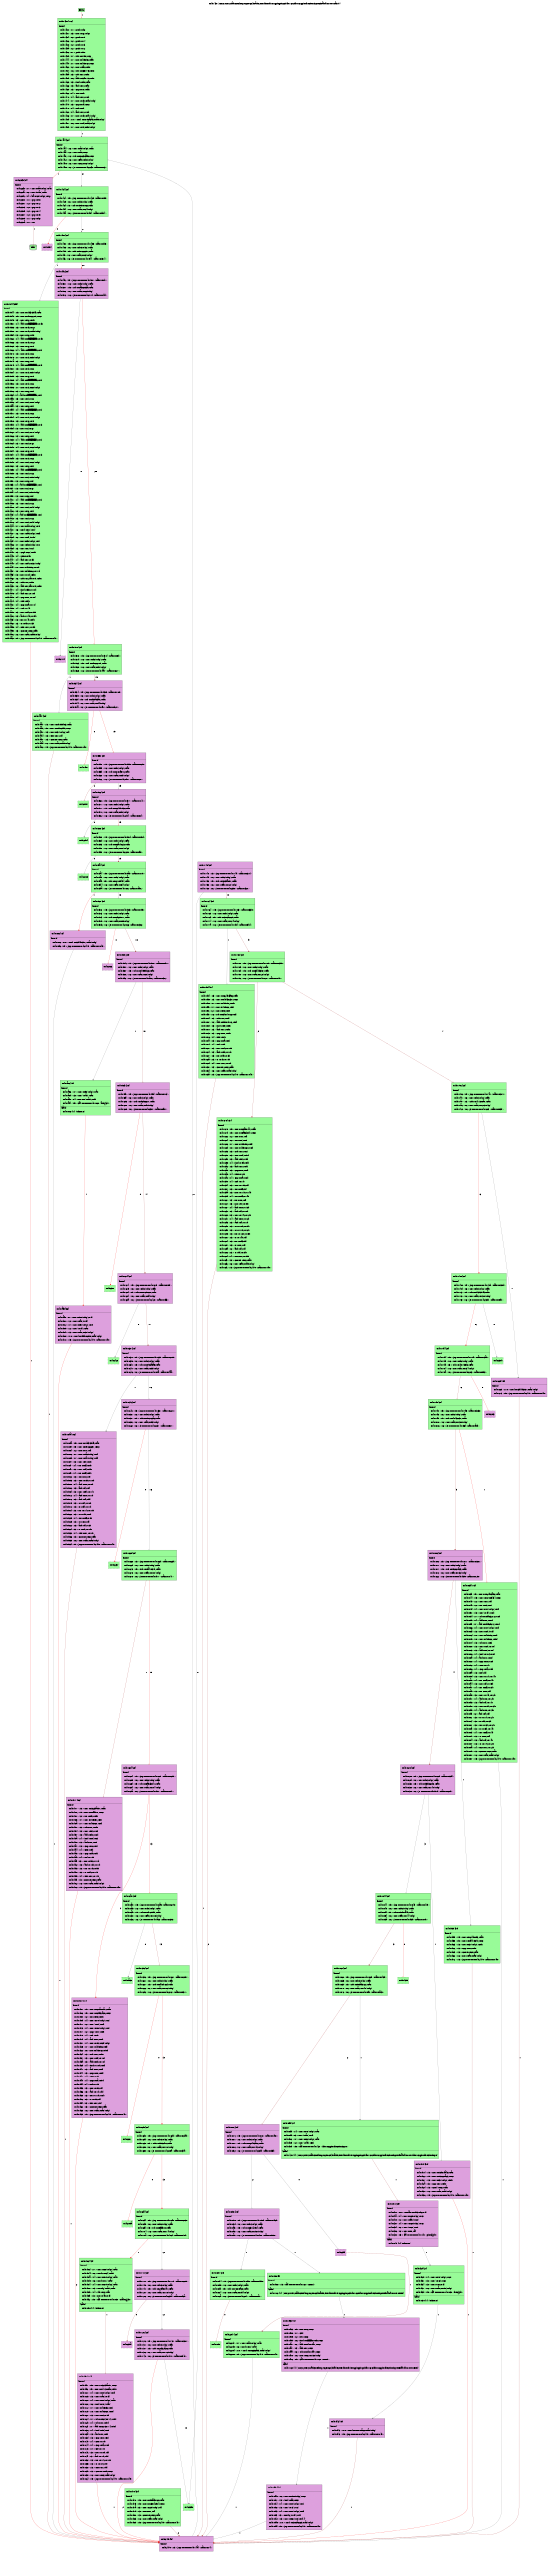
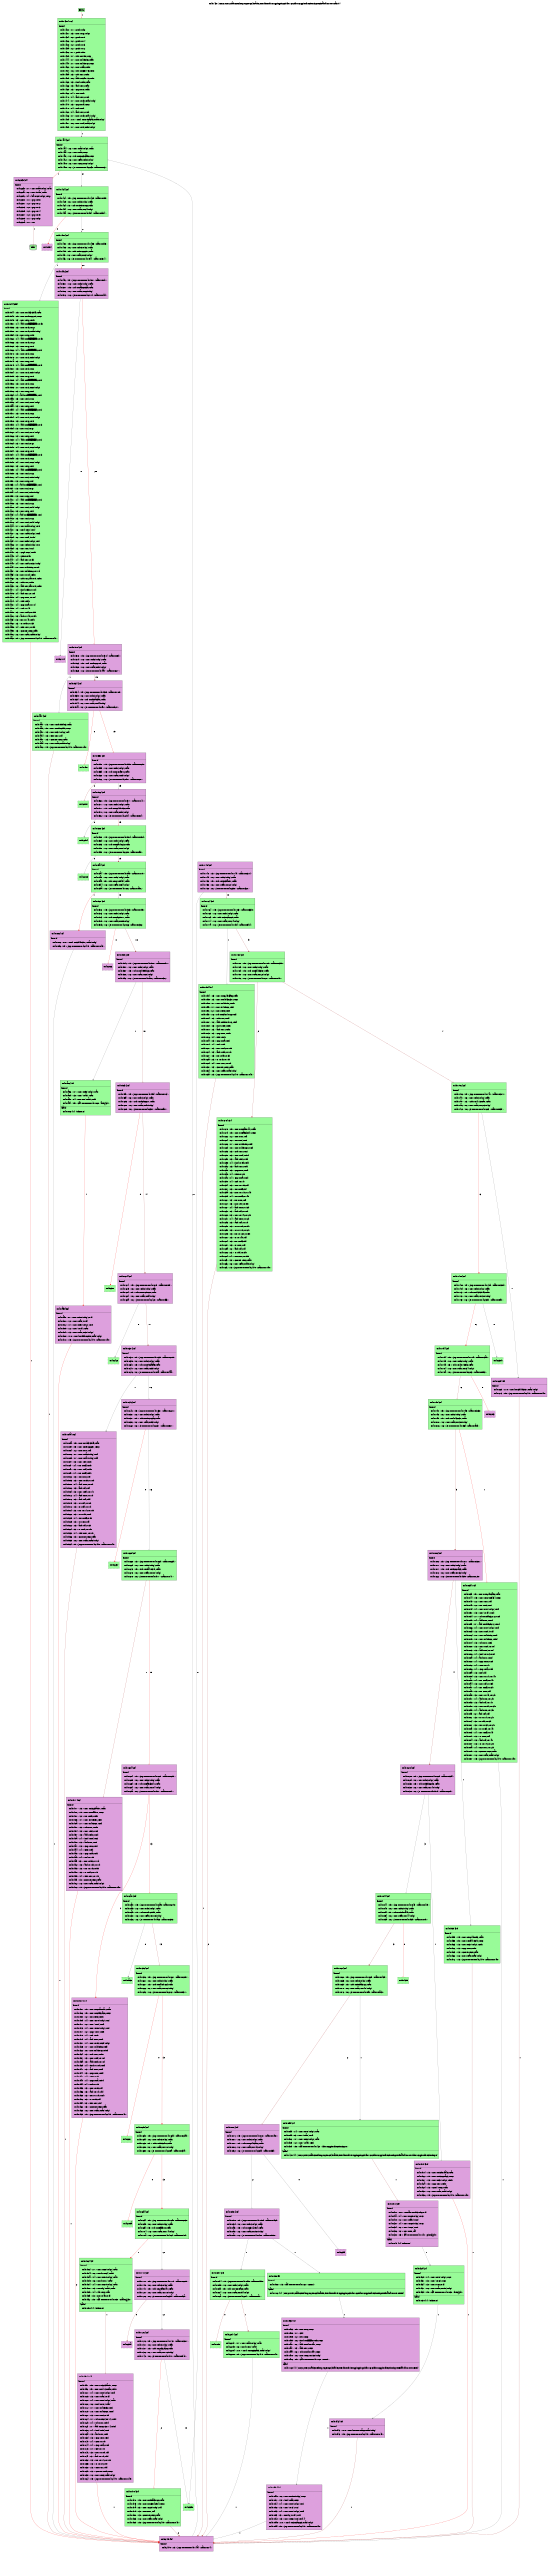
(95, 659) -> (95, 659)
(390, 2316) -> (245, 2315)
(143, 2471) -> (158, 2424)
